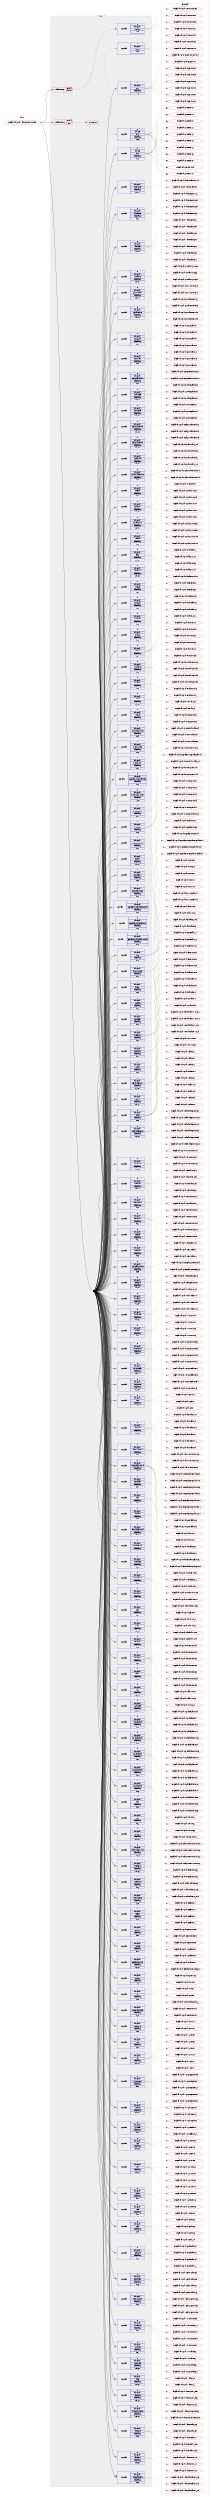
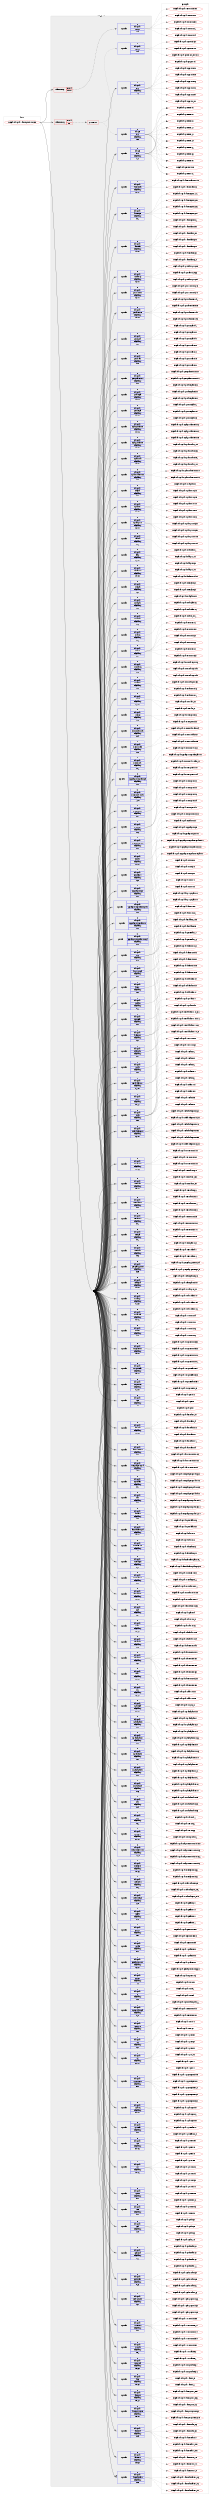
(185, 1230) -> (185, 1230)
(185, 2029) -> (185, 2029)
